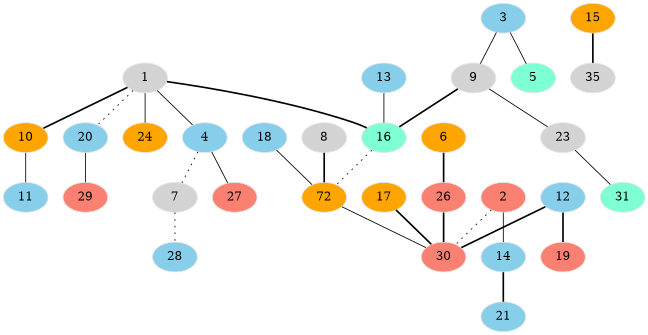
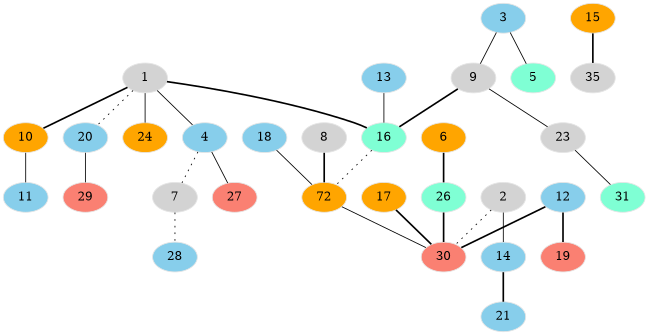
(444, 197) -> (444, 197)
(503, 197) -> (503, 197)
